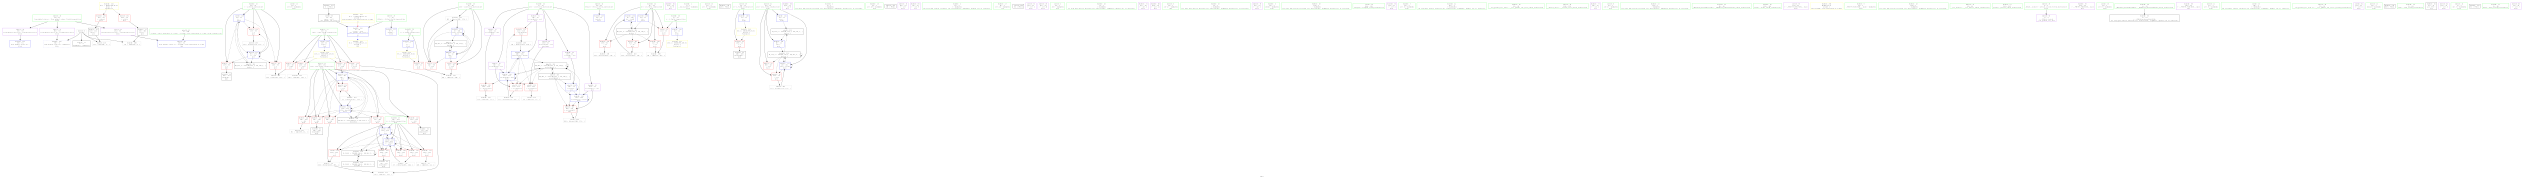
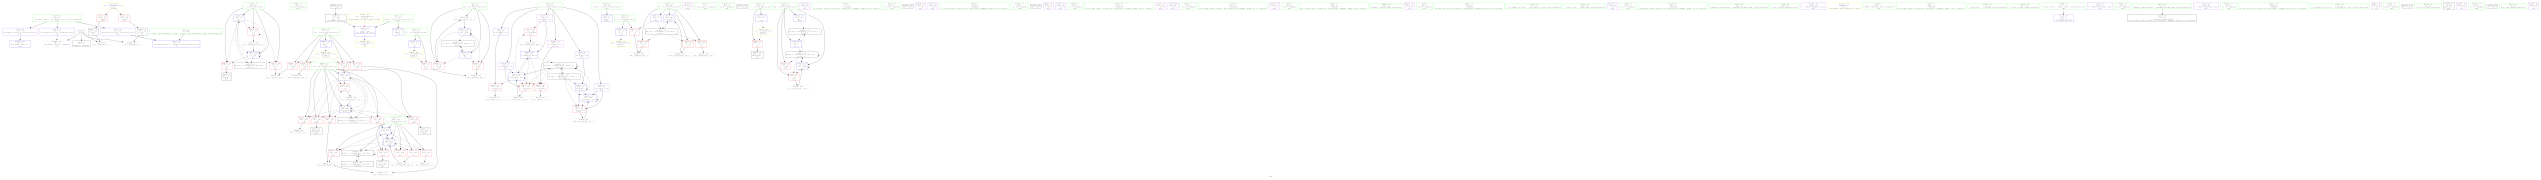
(659, 18) -> (669, 12)
